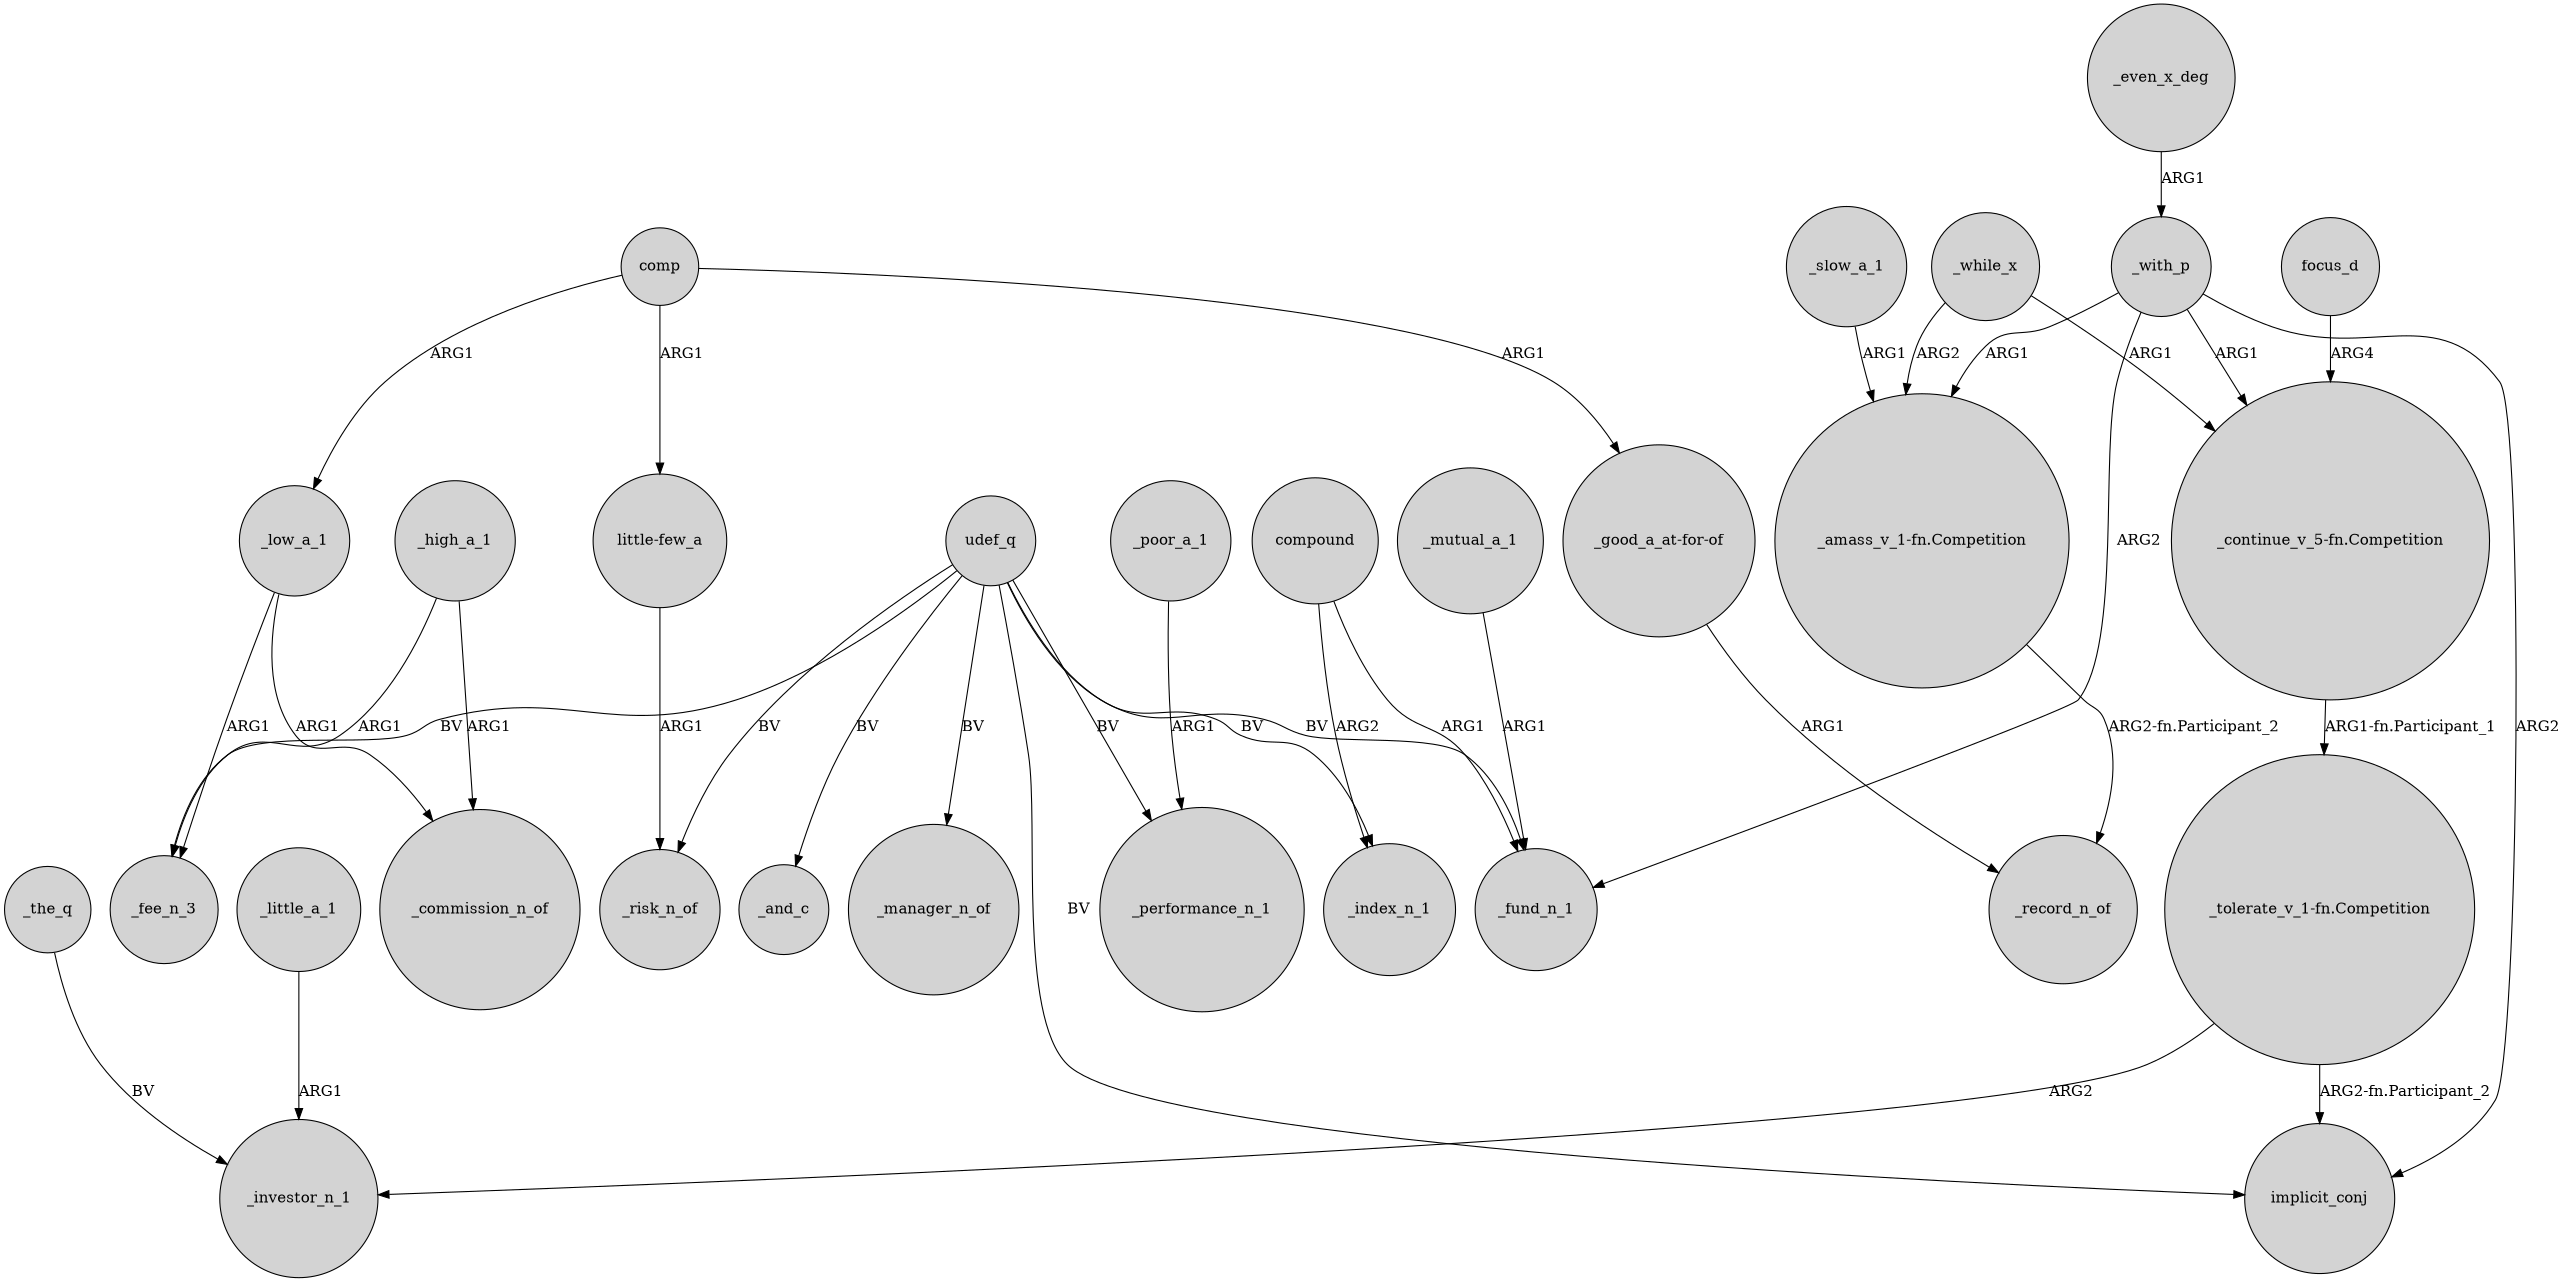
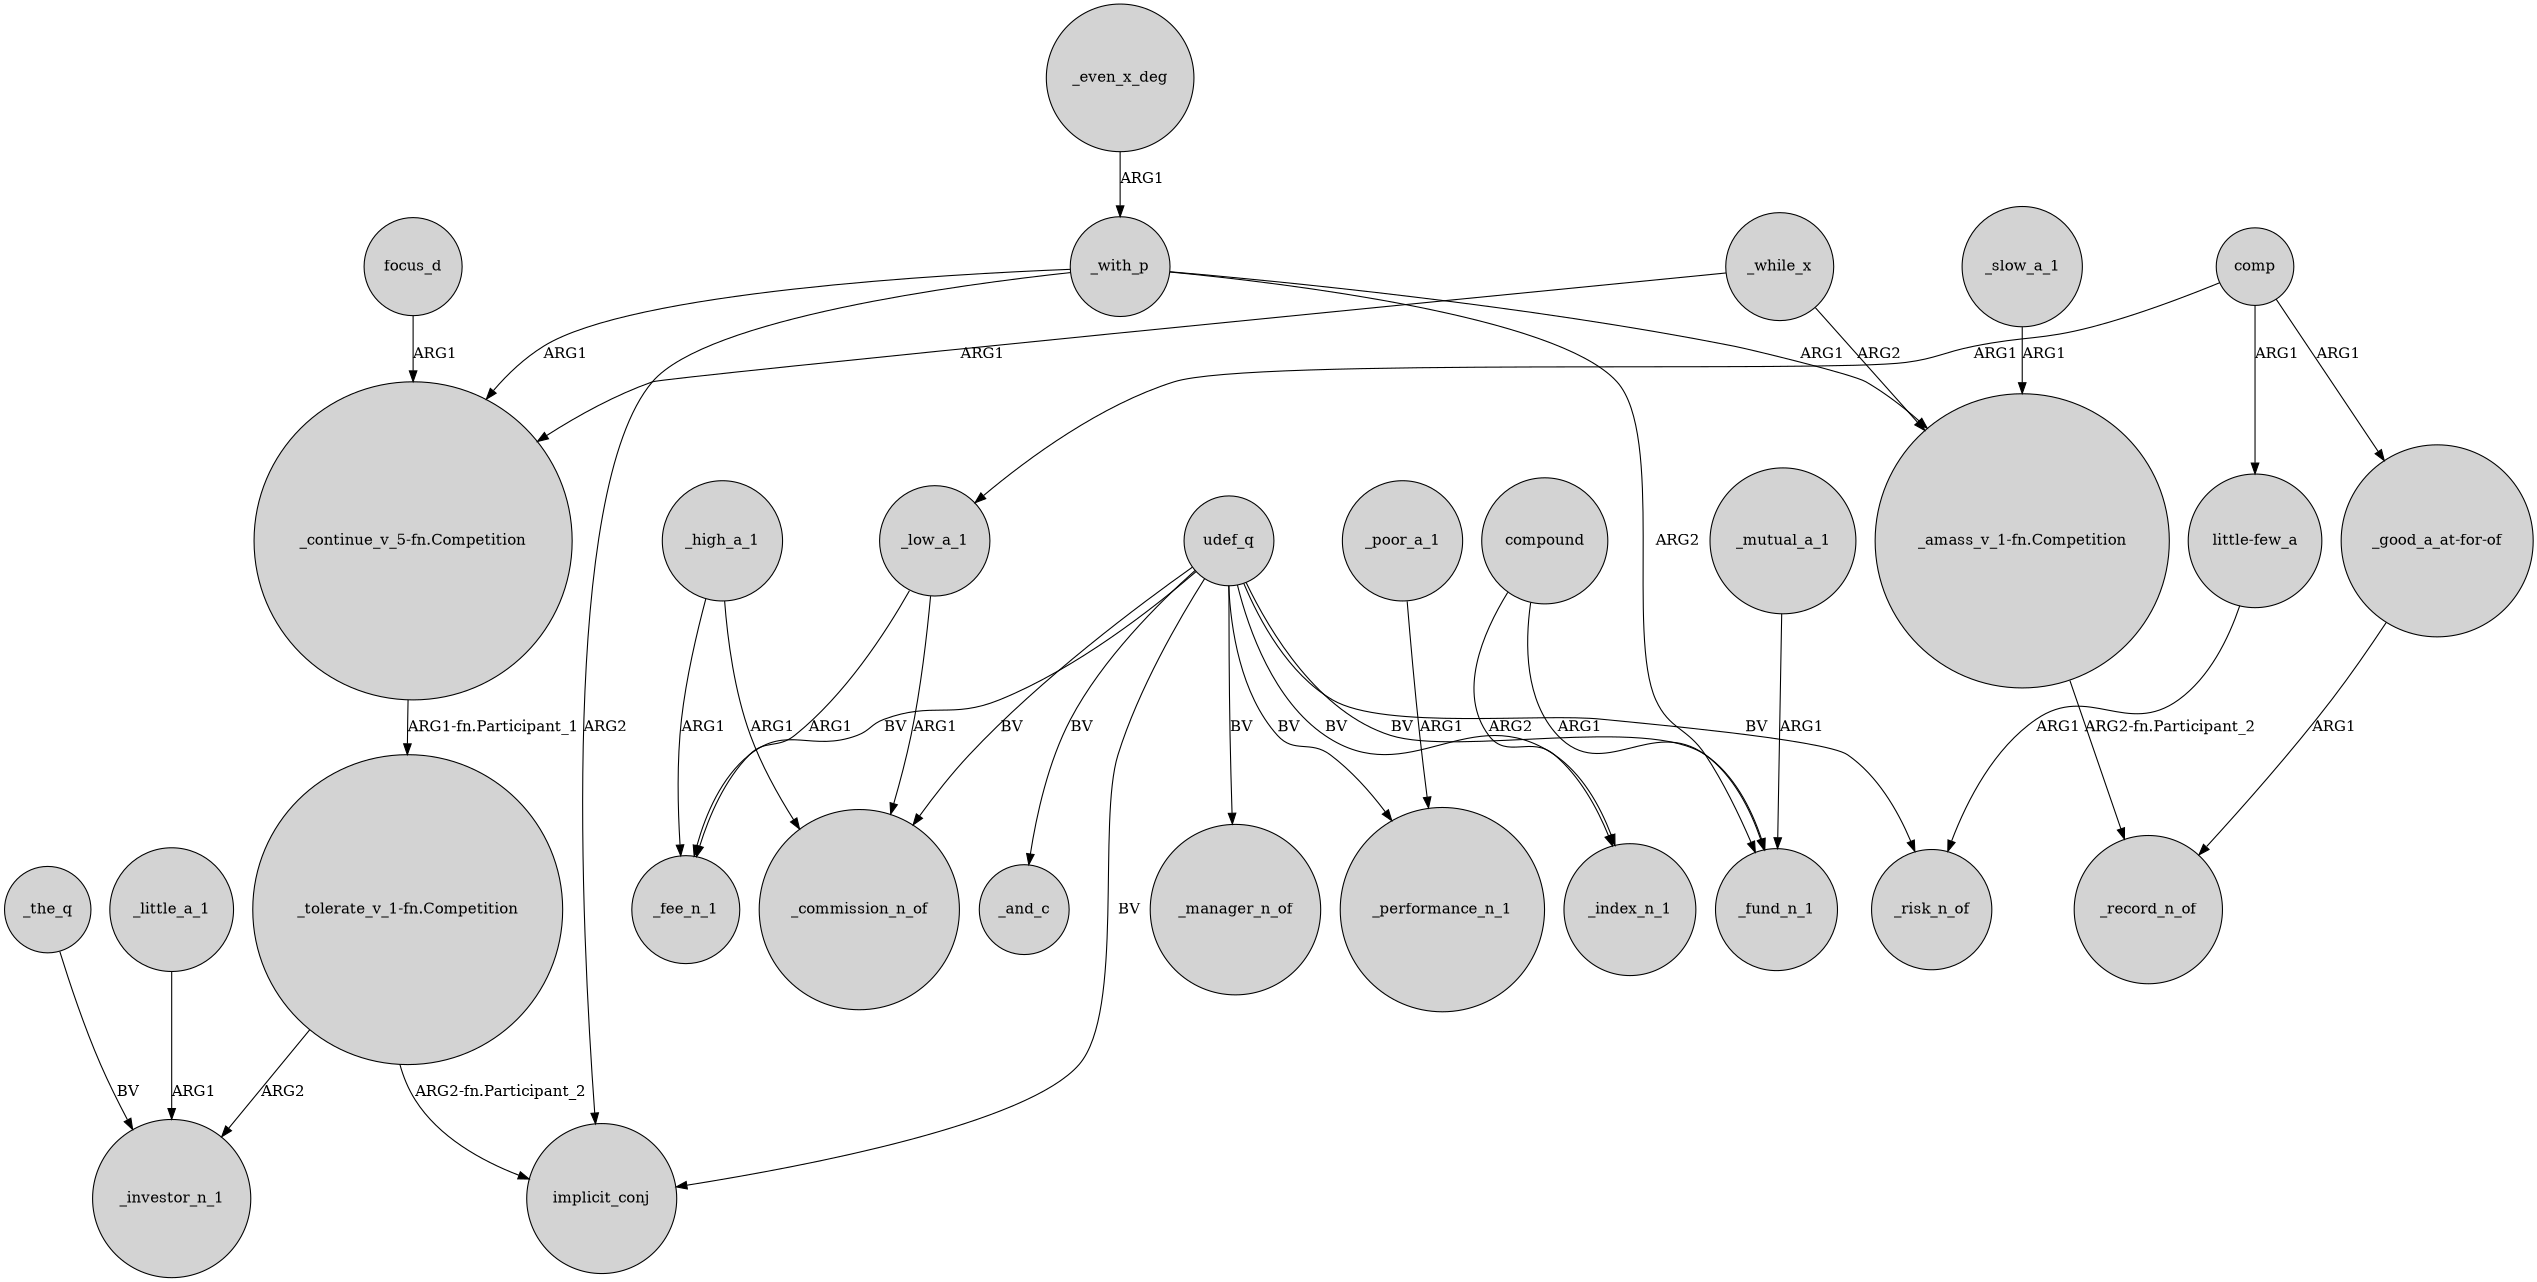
(2353, 354) -> (435, 354)
none -> (1033, 694)
(164, 910) -> (686, 910)
